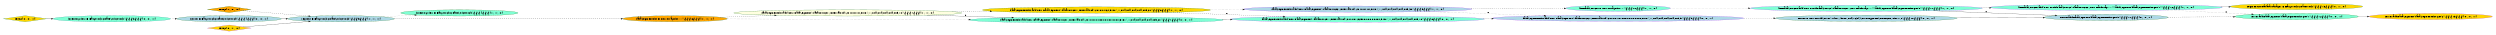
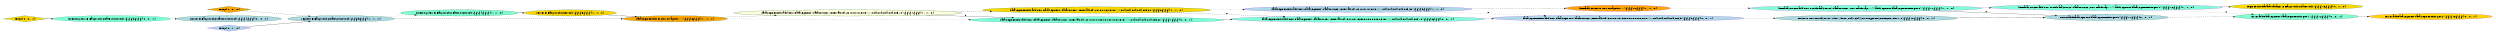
(1618, 8) -> (1618, 8)
none -> (570, 13)
(284, 19) -> none
(229, 28) -> (229, 28)
